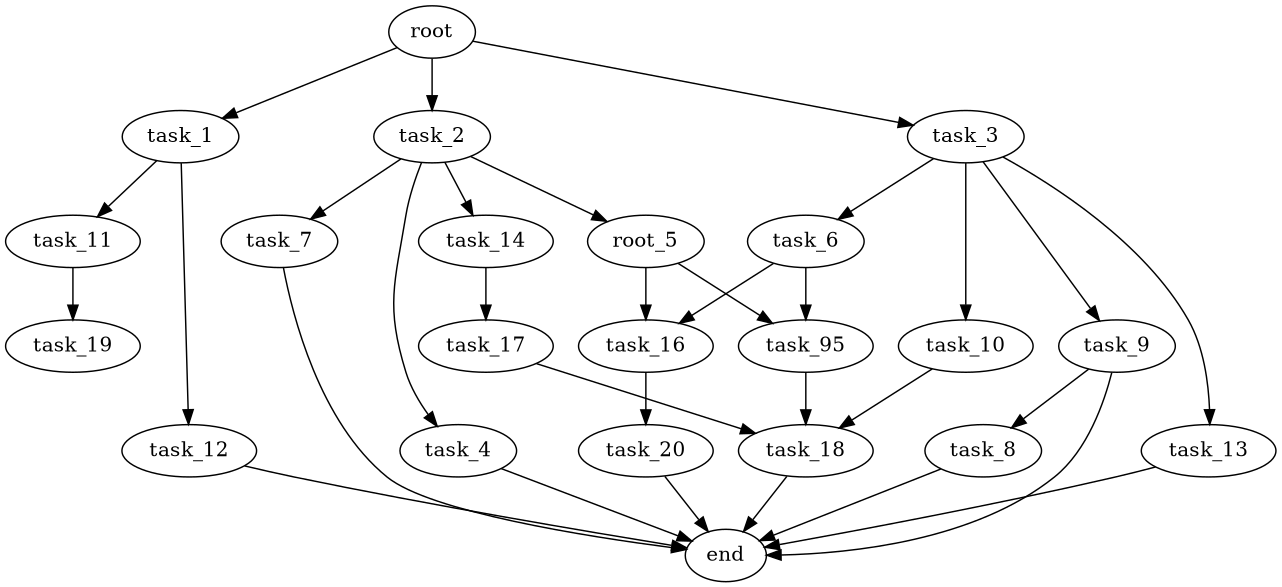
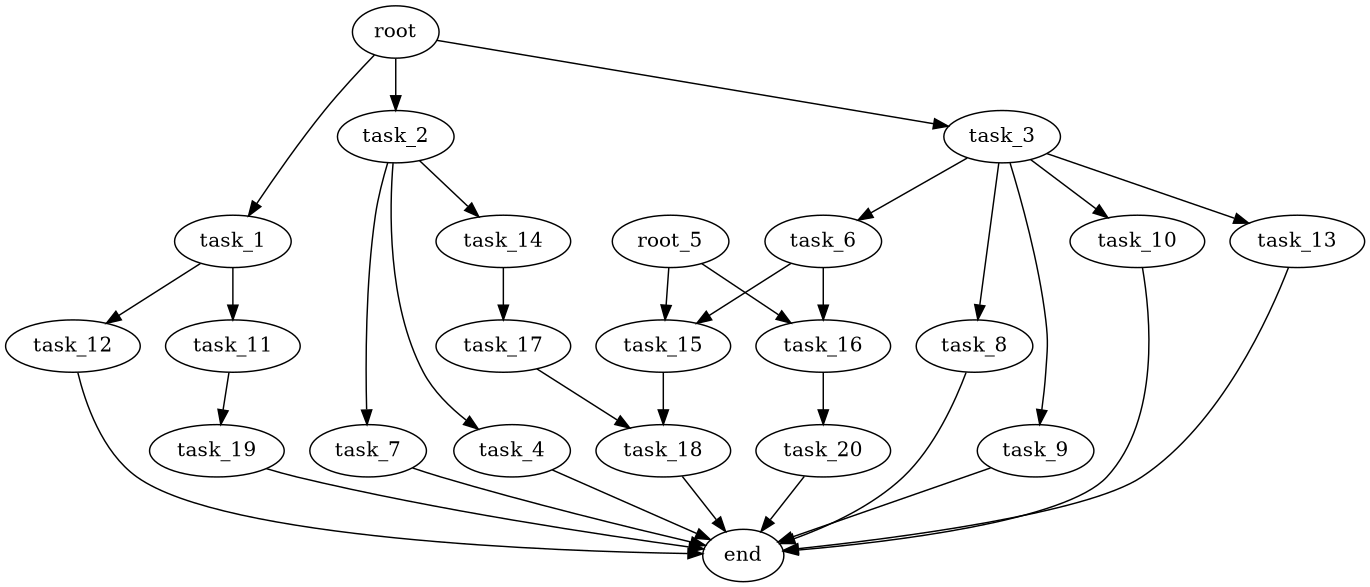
(532, 186) -> none
(806, 346) -> (663, 346)
(892, 394) -> (1099, 483)
(1056, 394) -> (989, 234)
none -> (476, 514)
